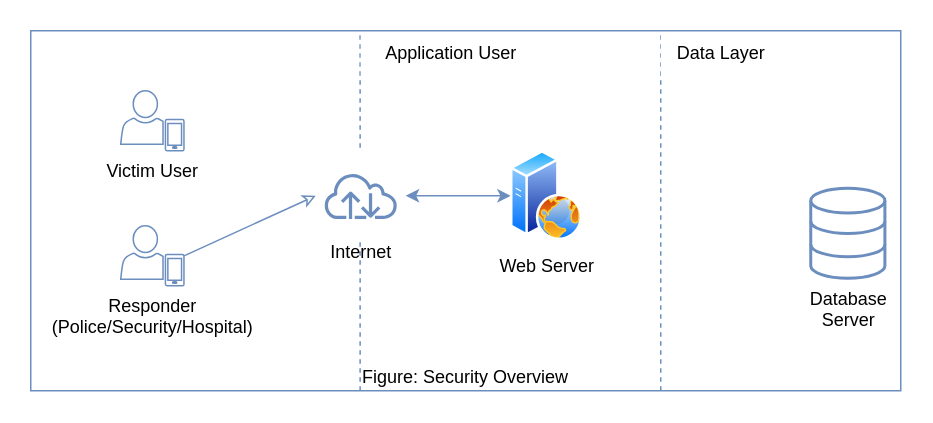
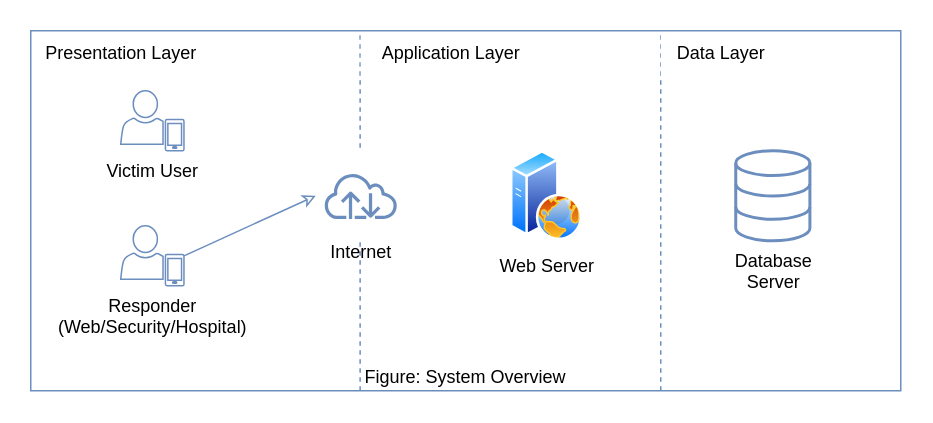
none -> (121, 53)
(452, 53) -> (452, 53)
(458, 196) -> none
(848, 233) -> (773, 196)
(153, 318) -> (153, 318)
(466, 375) -> (466, 375)
